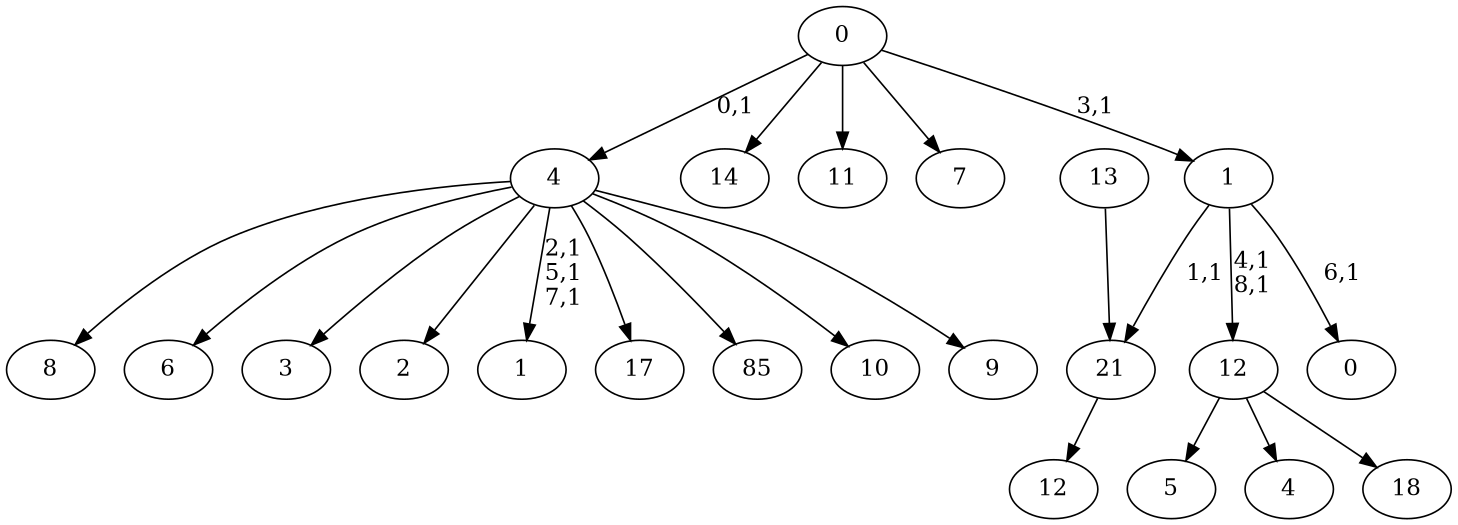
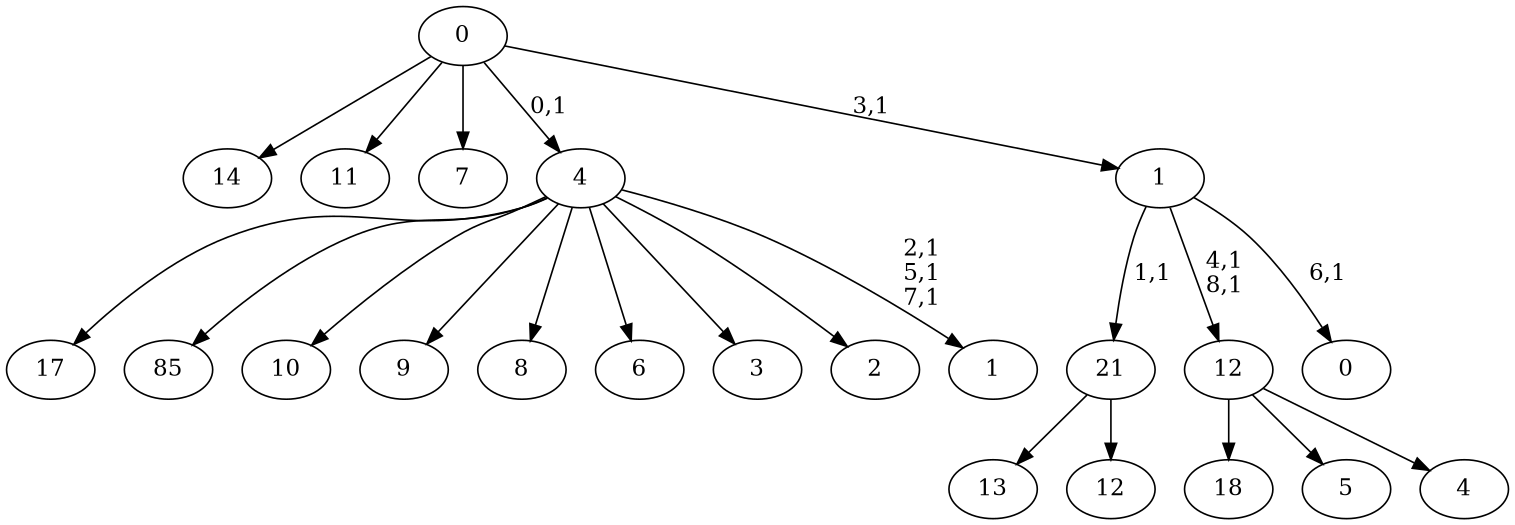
(1107, 266) -> (1058, 424)
